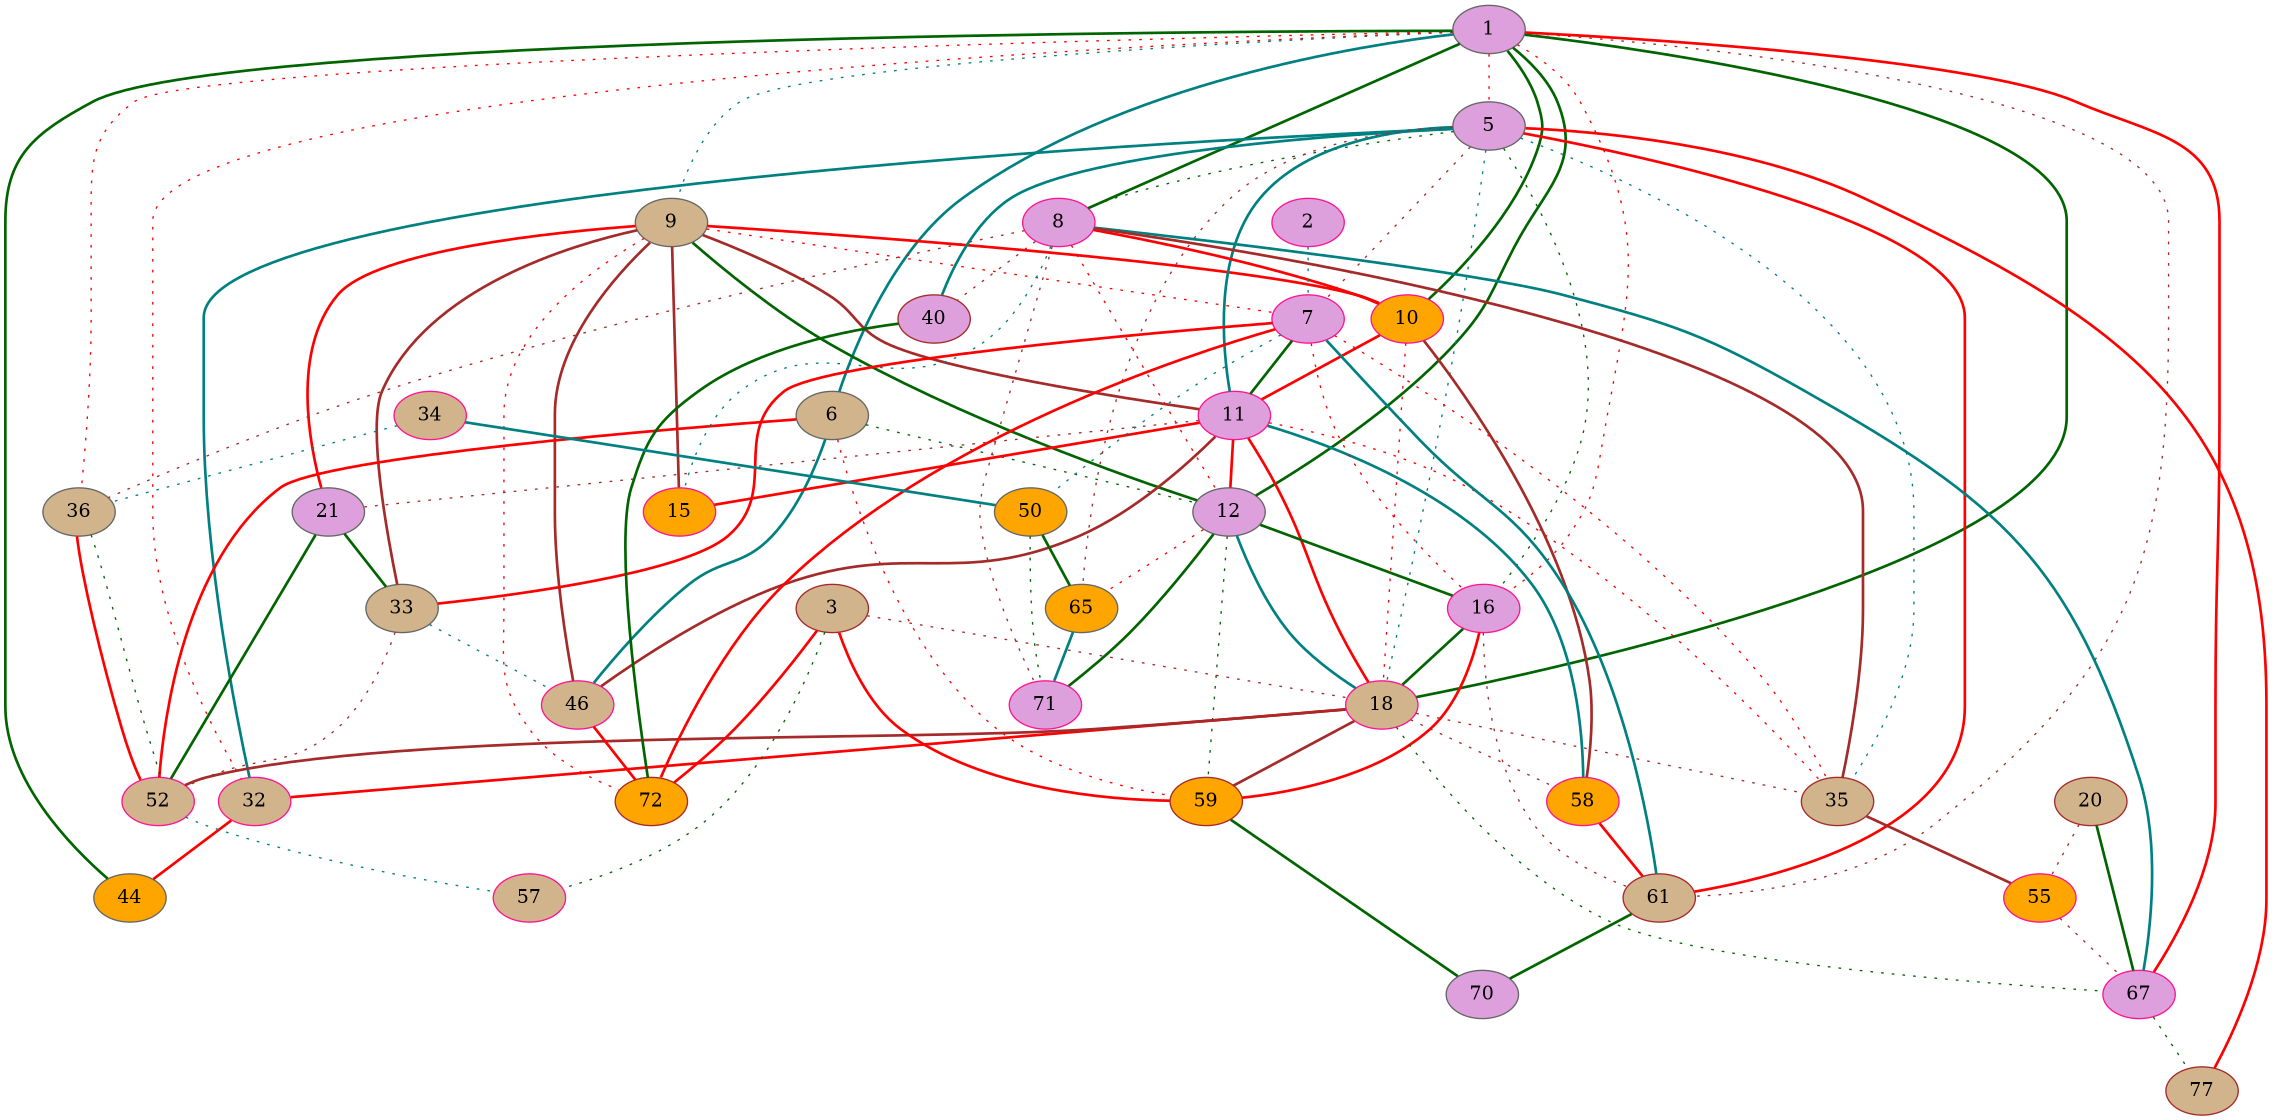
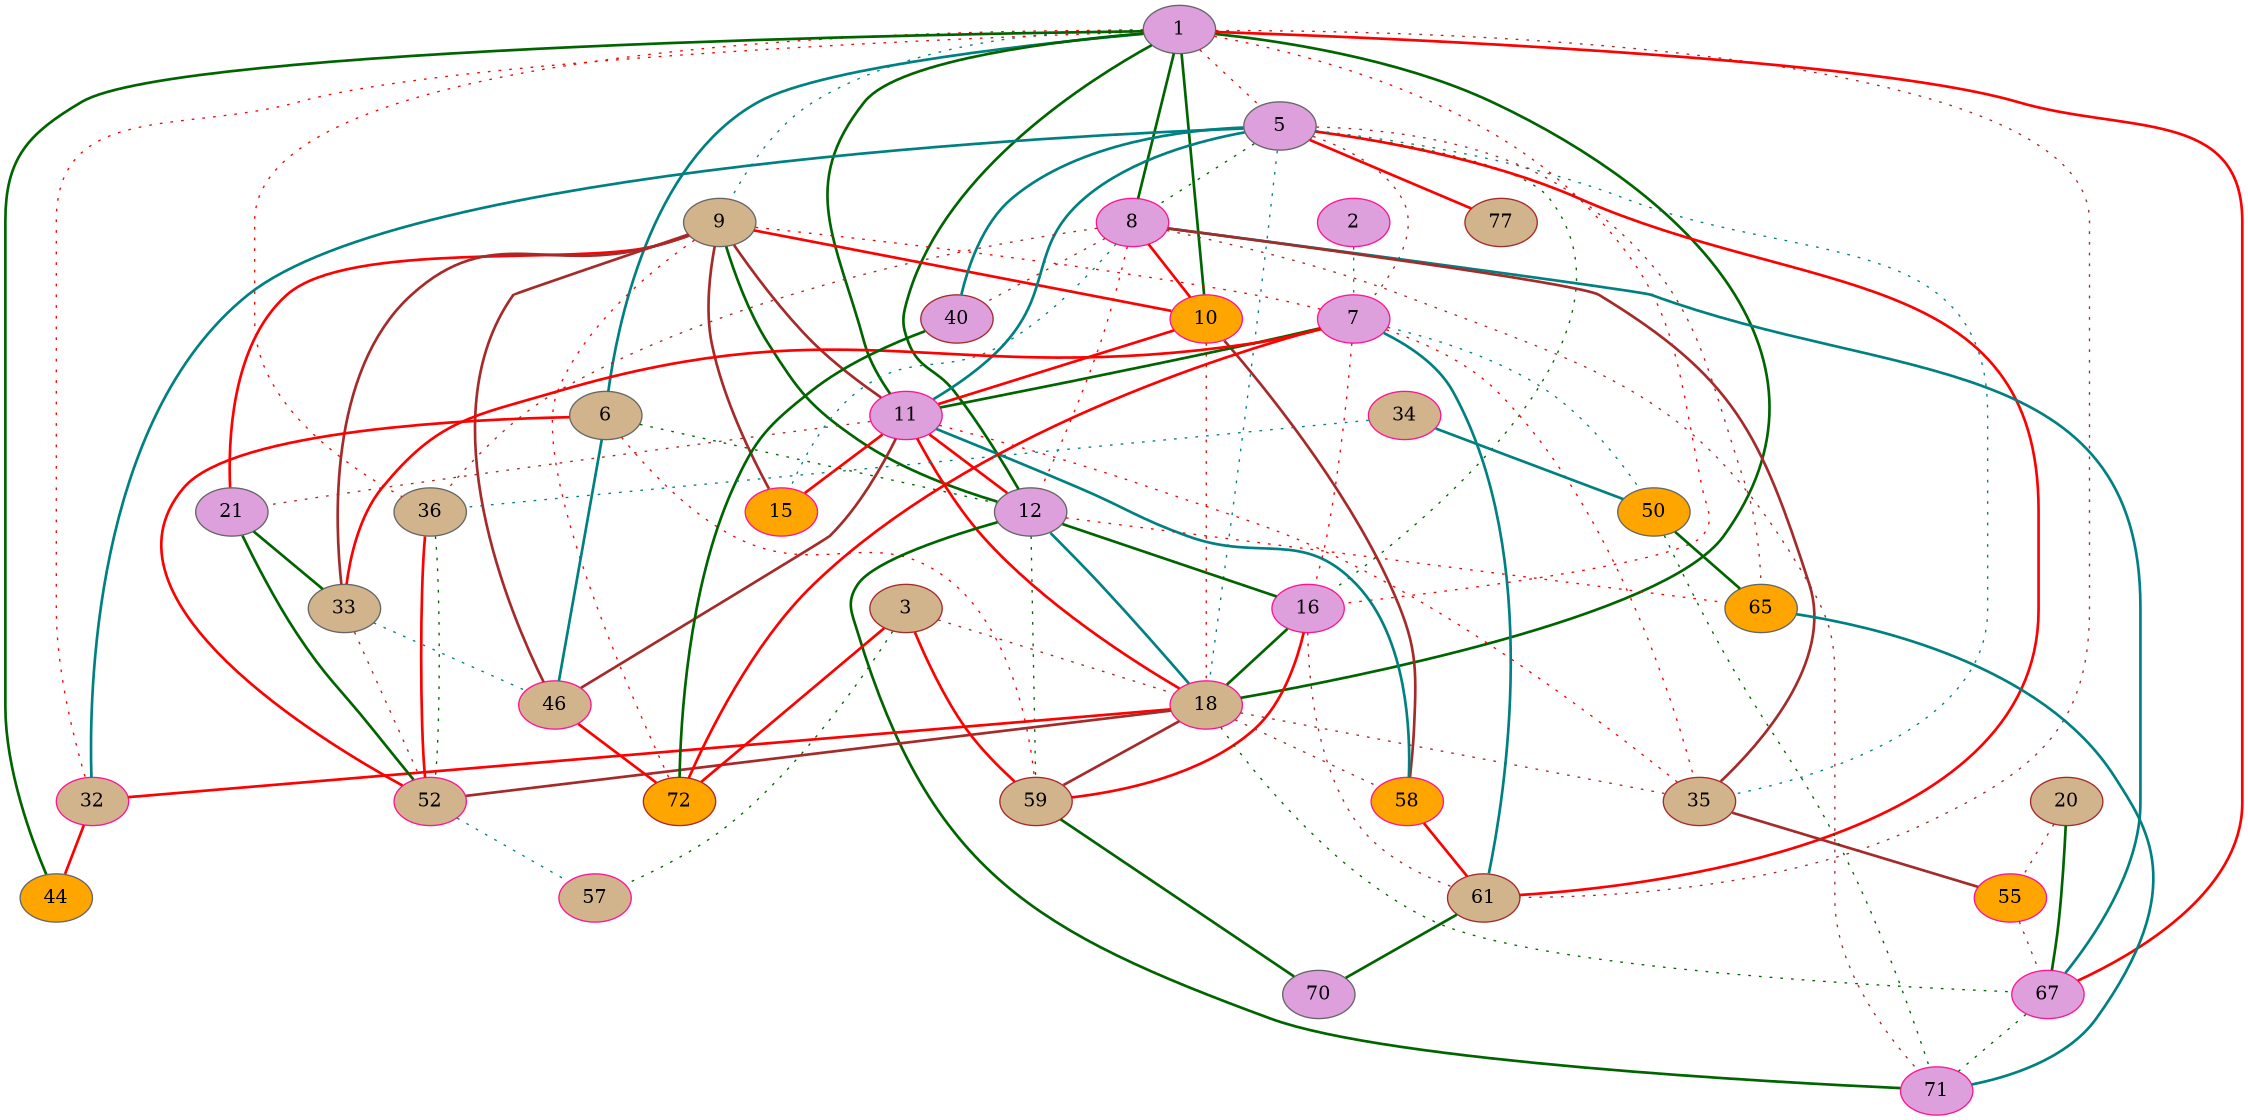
none -> (859, 111)
(1206, 801) -> (1036, 801)
(2171, 1043) -> (1992, 1043)
